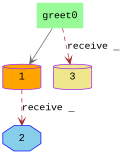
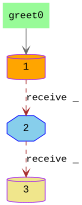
(66, 43) -> (26, 156)
